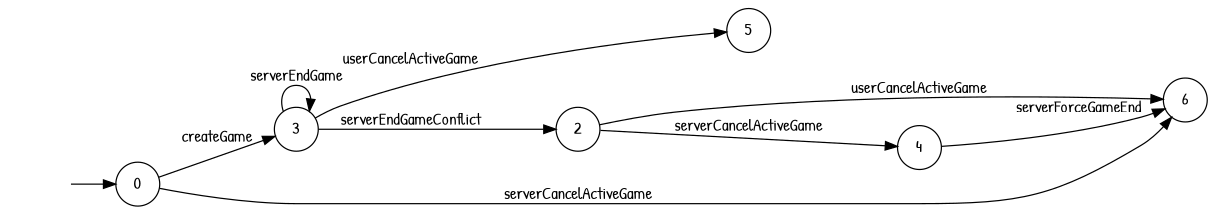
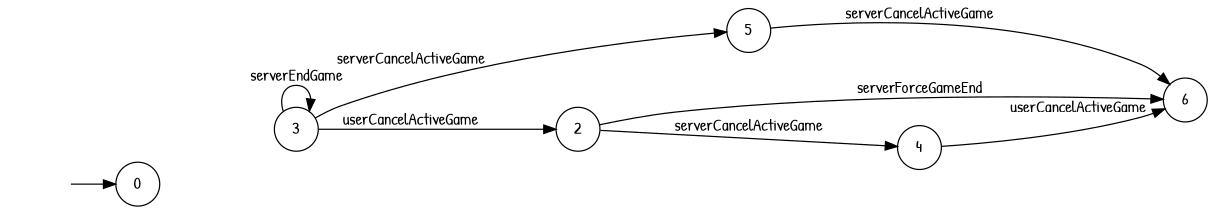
(411, 59) -> (411, 59)
(919, 88) -> (919, 88)
(1079, 108) -> (1079, 108)
(411, 120) -> (411, 120)
(211, 159) -> none
(670, 204) -> (969, 27)
